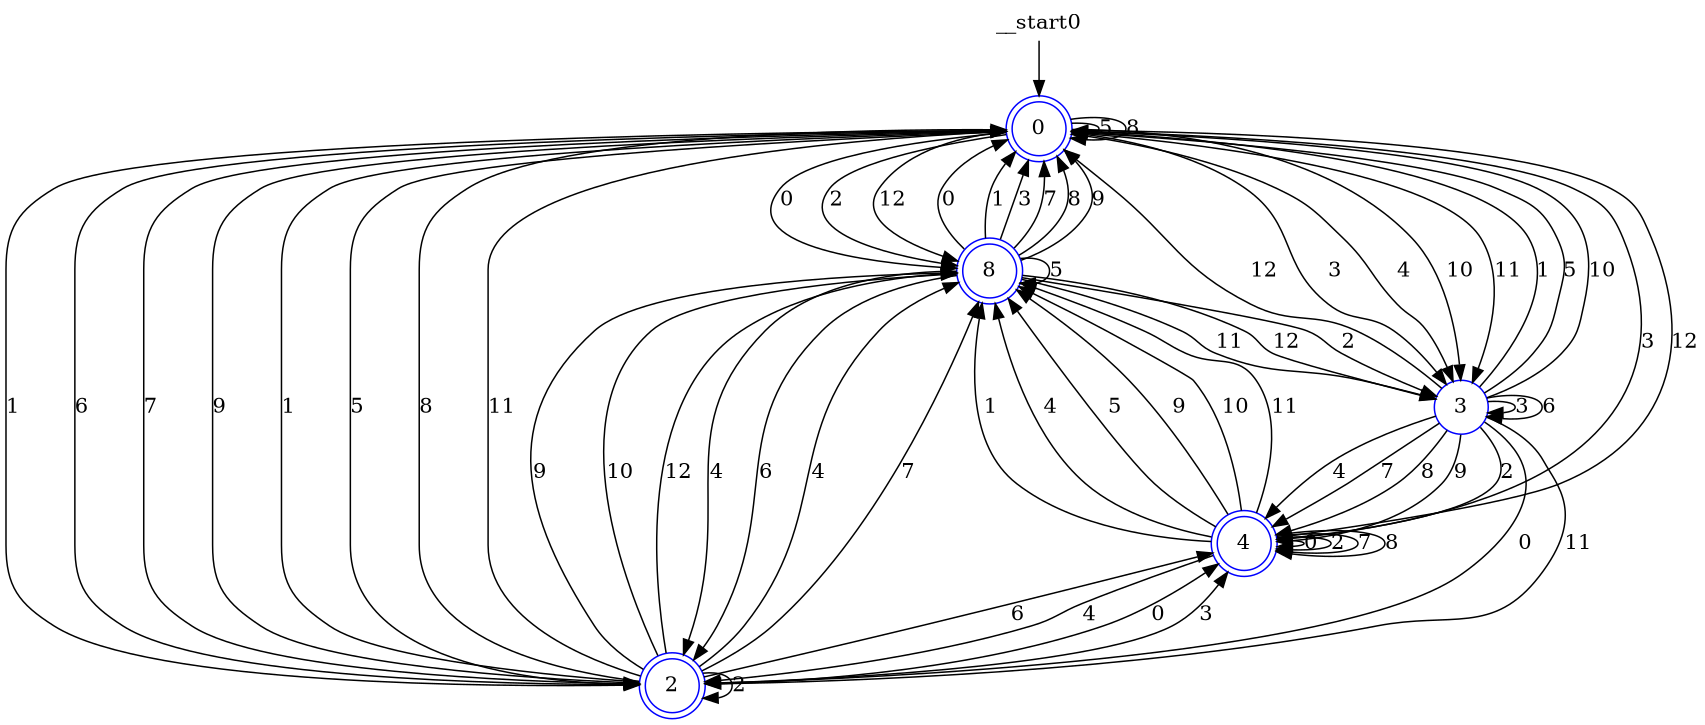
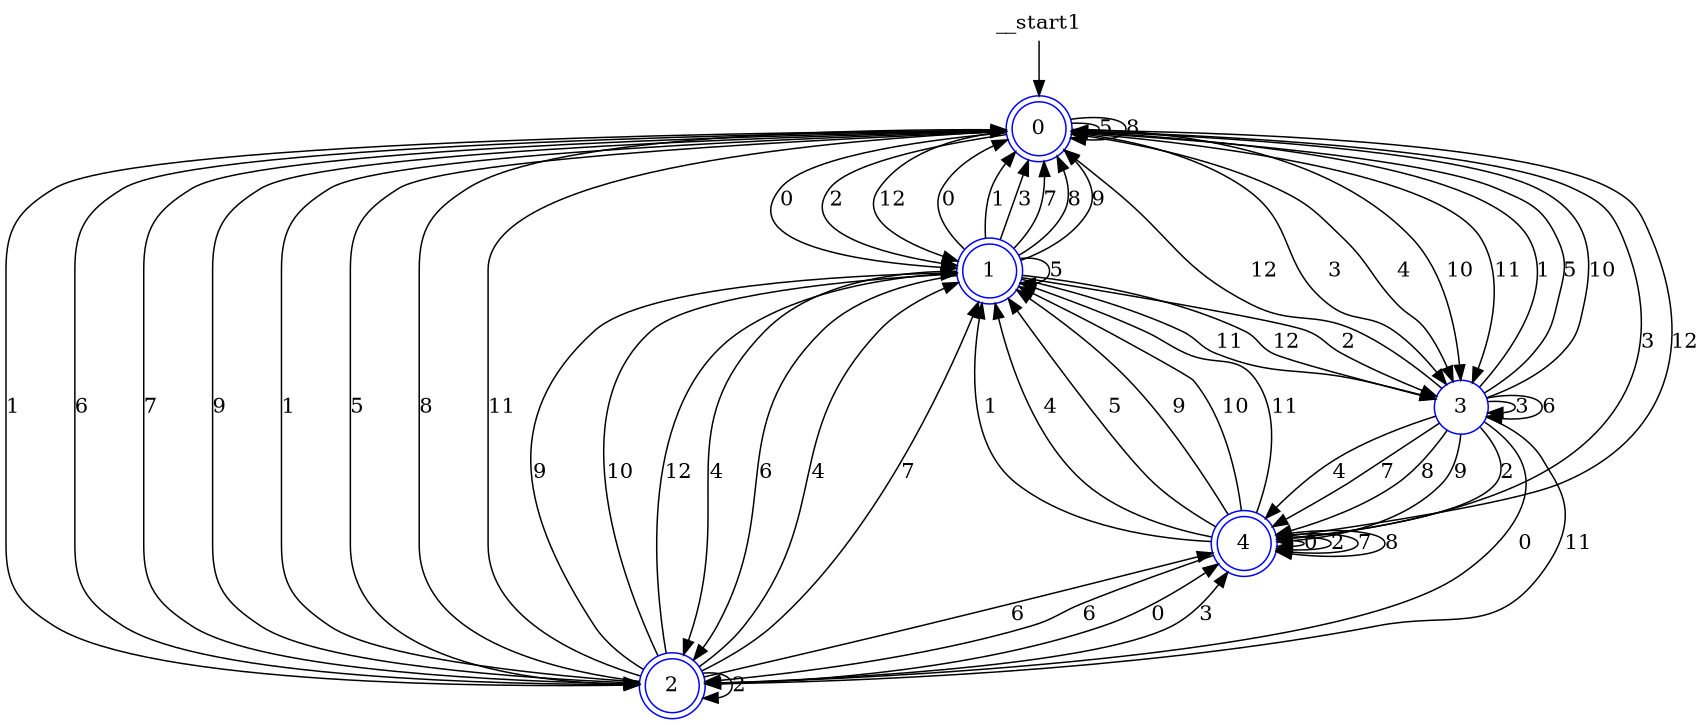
(1039, 23) -> (1039, 23)
(990, 271) -> (990, 271)
(1090, 615) -> (1090, 615)
